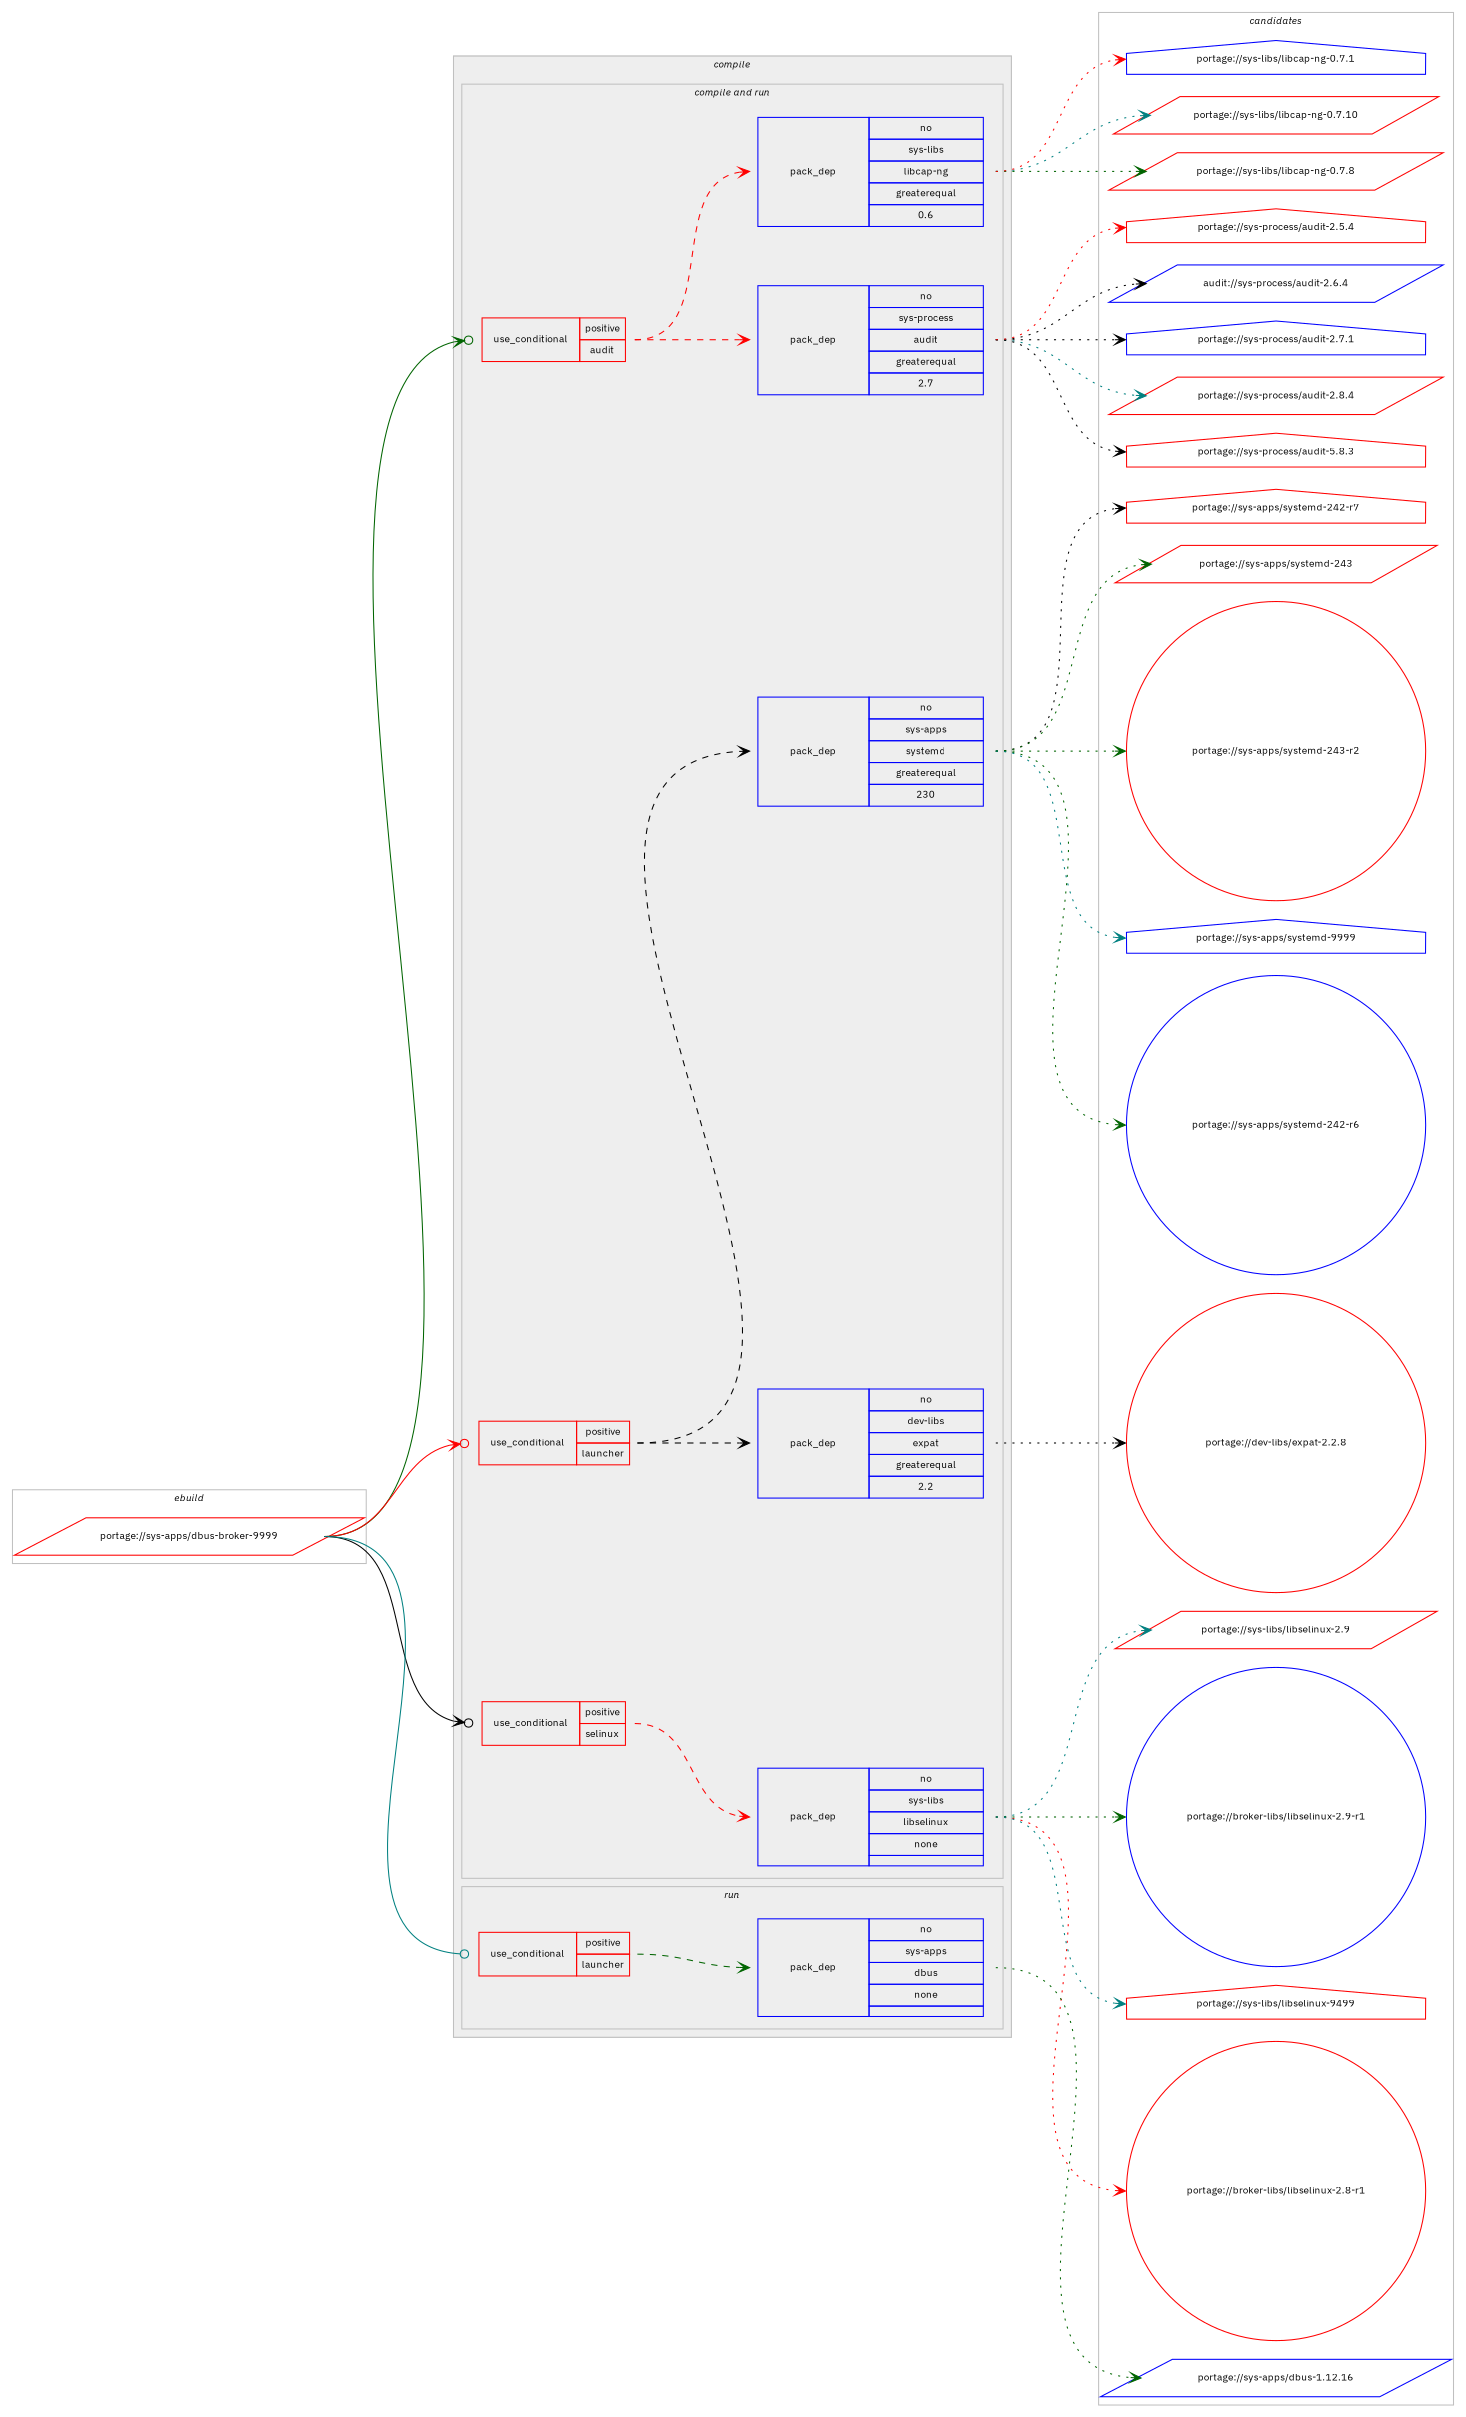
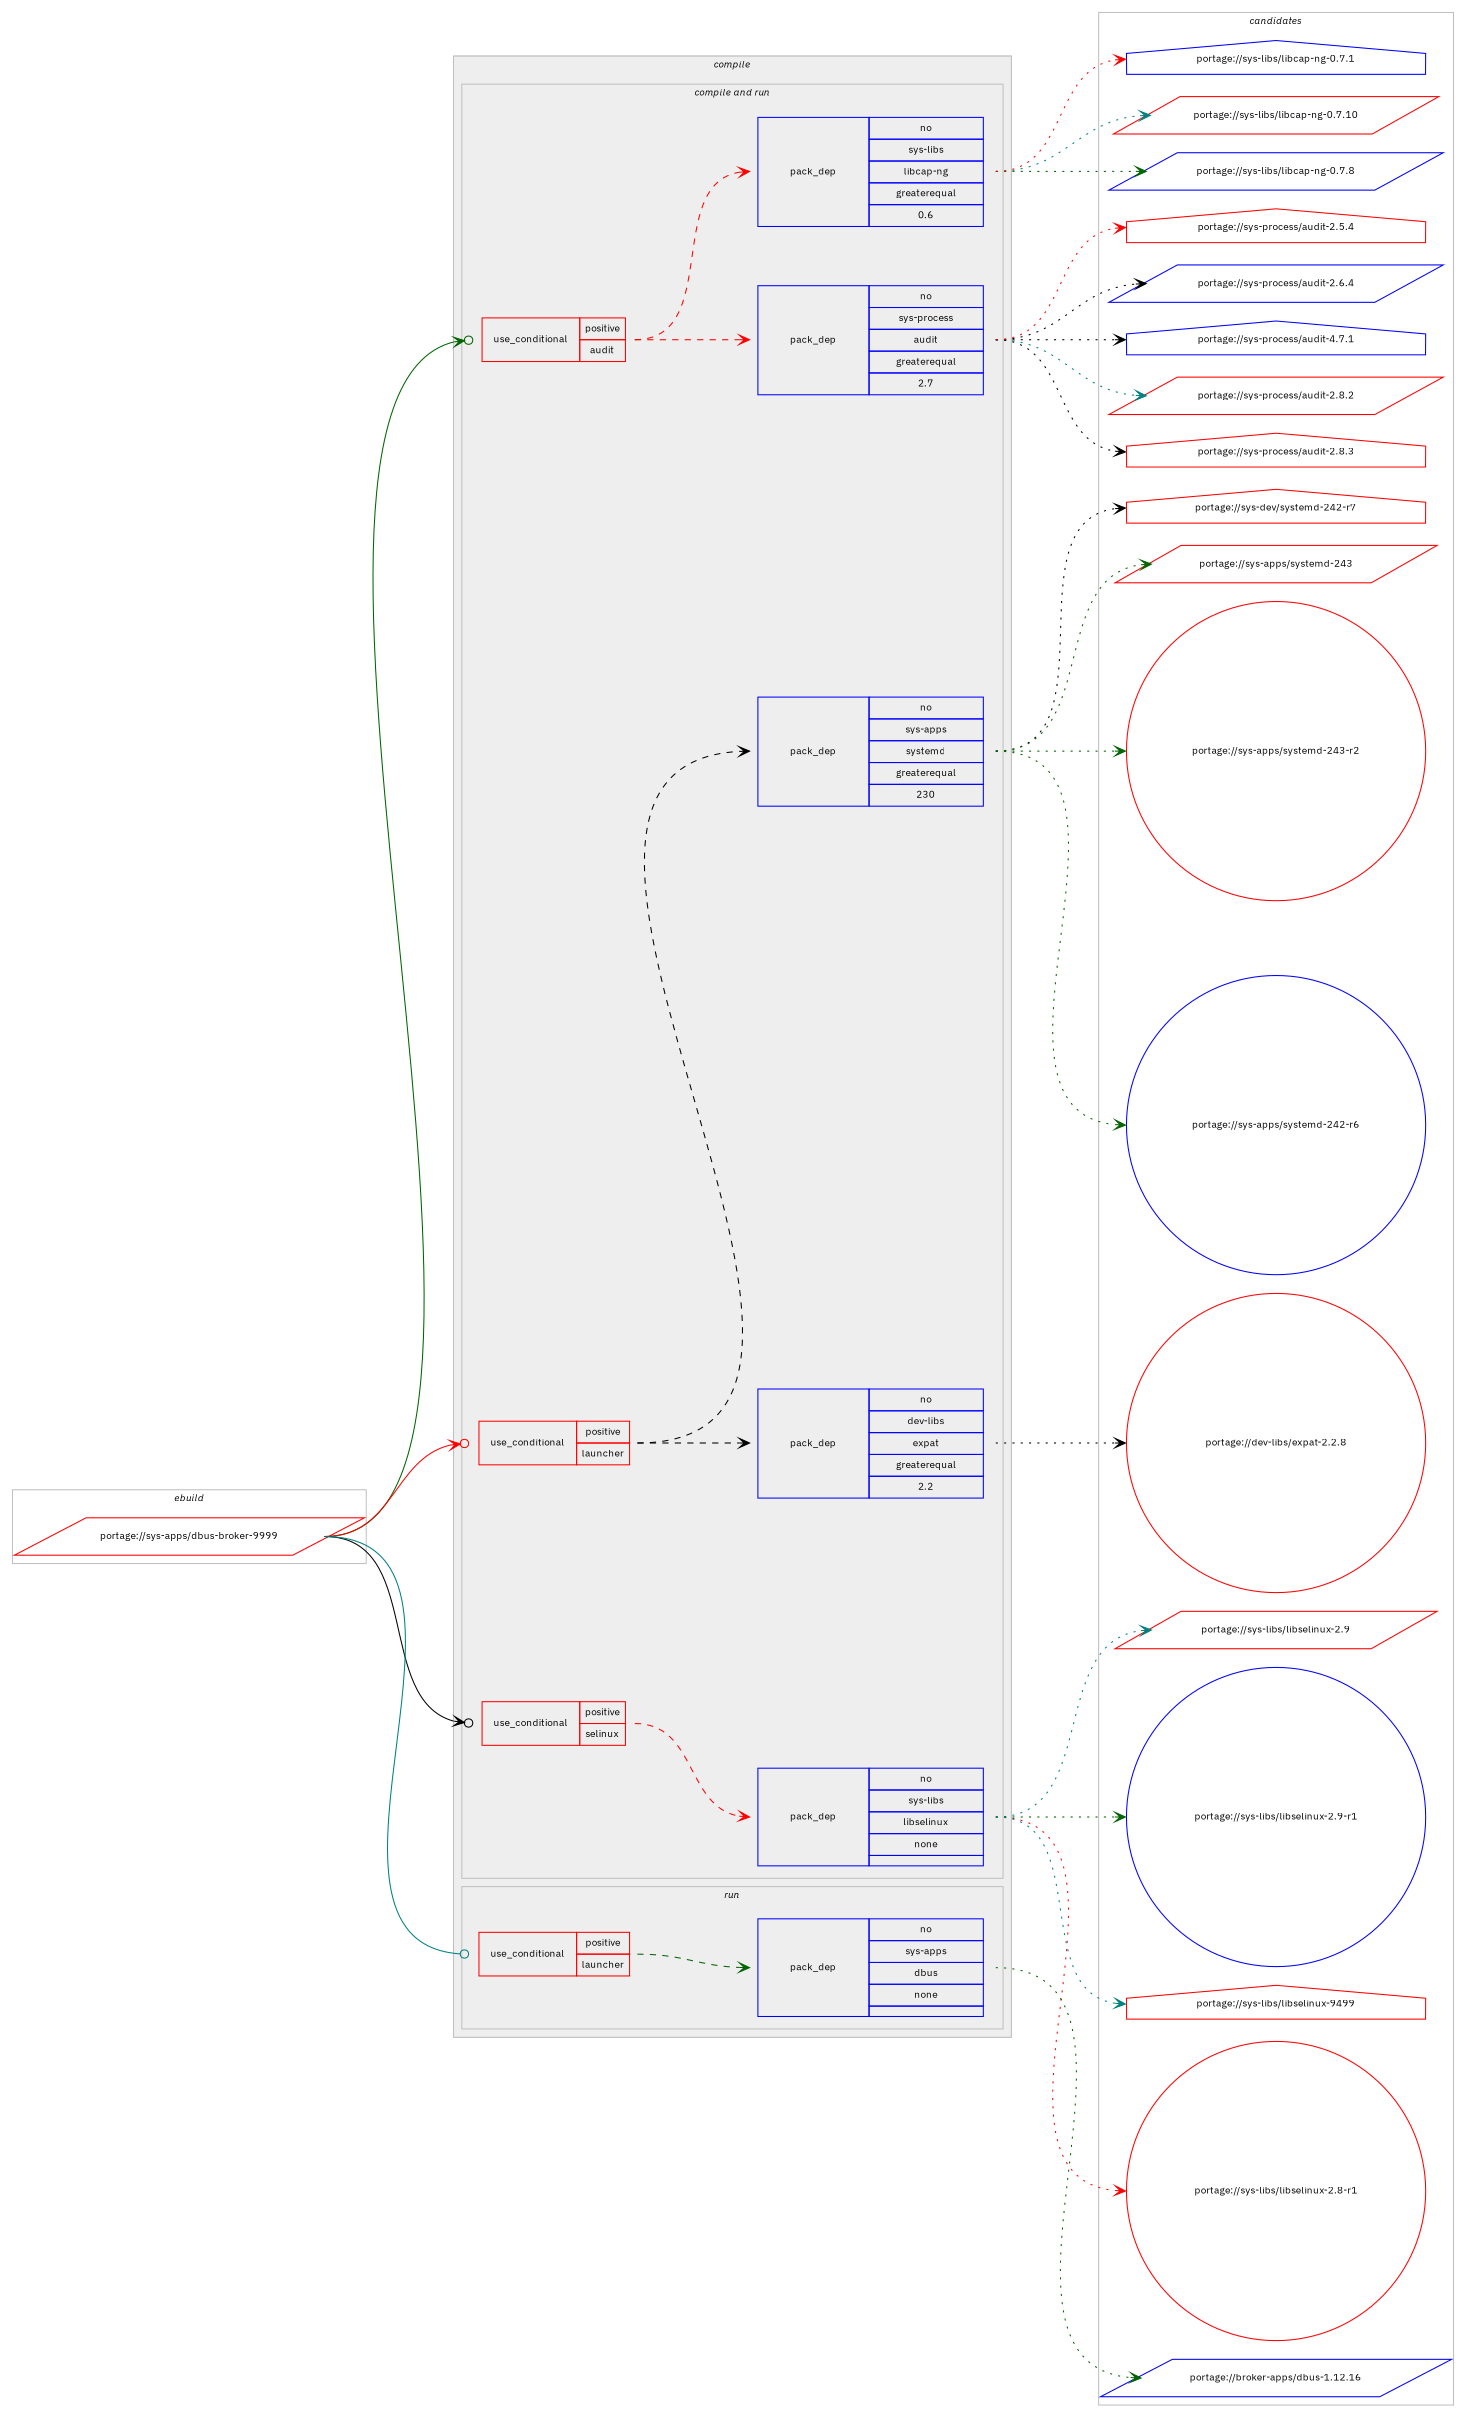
(1276, 171) -> (1276, 171)
(1276, 284) -> (1276, 284)
(1276, 340) -> (1276, 340)
(1276, 396) -> (1276, 396)
(1276, 452) -> (1276, 452)
(1276, 508) -> (1276, 508)
(1276, 938) -> none
(1276, 1817) -> (1276, 1817)
(1276, 2191) -> (1276, 2191)
(1276, 2378) -> (1276, 2378)
